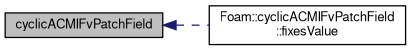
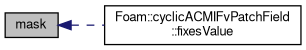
(84, 25) -> (32, 25)
